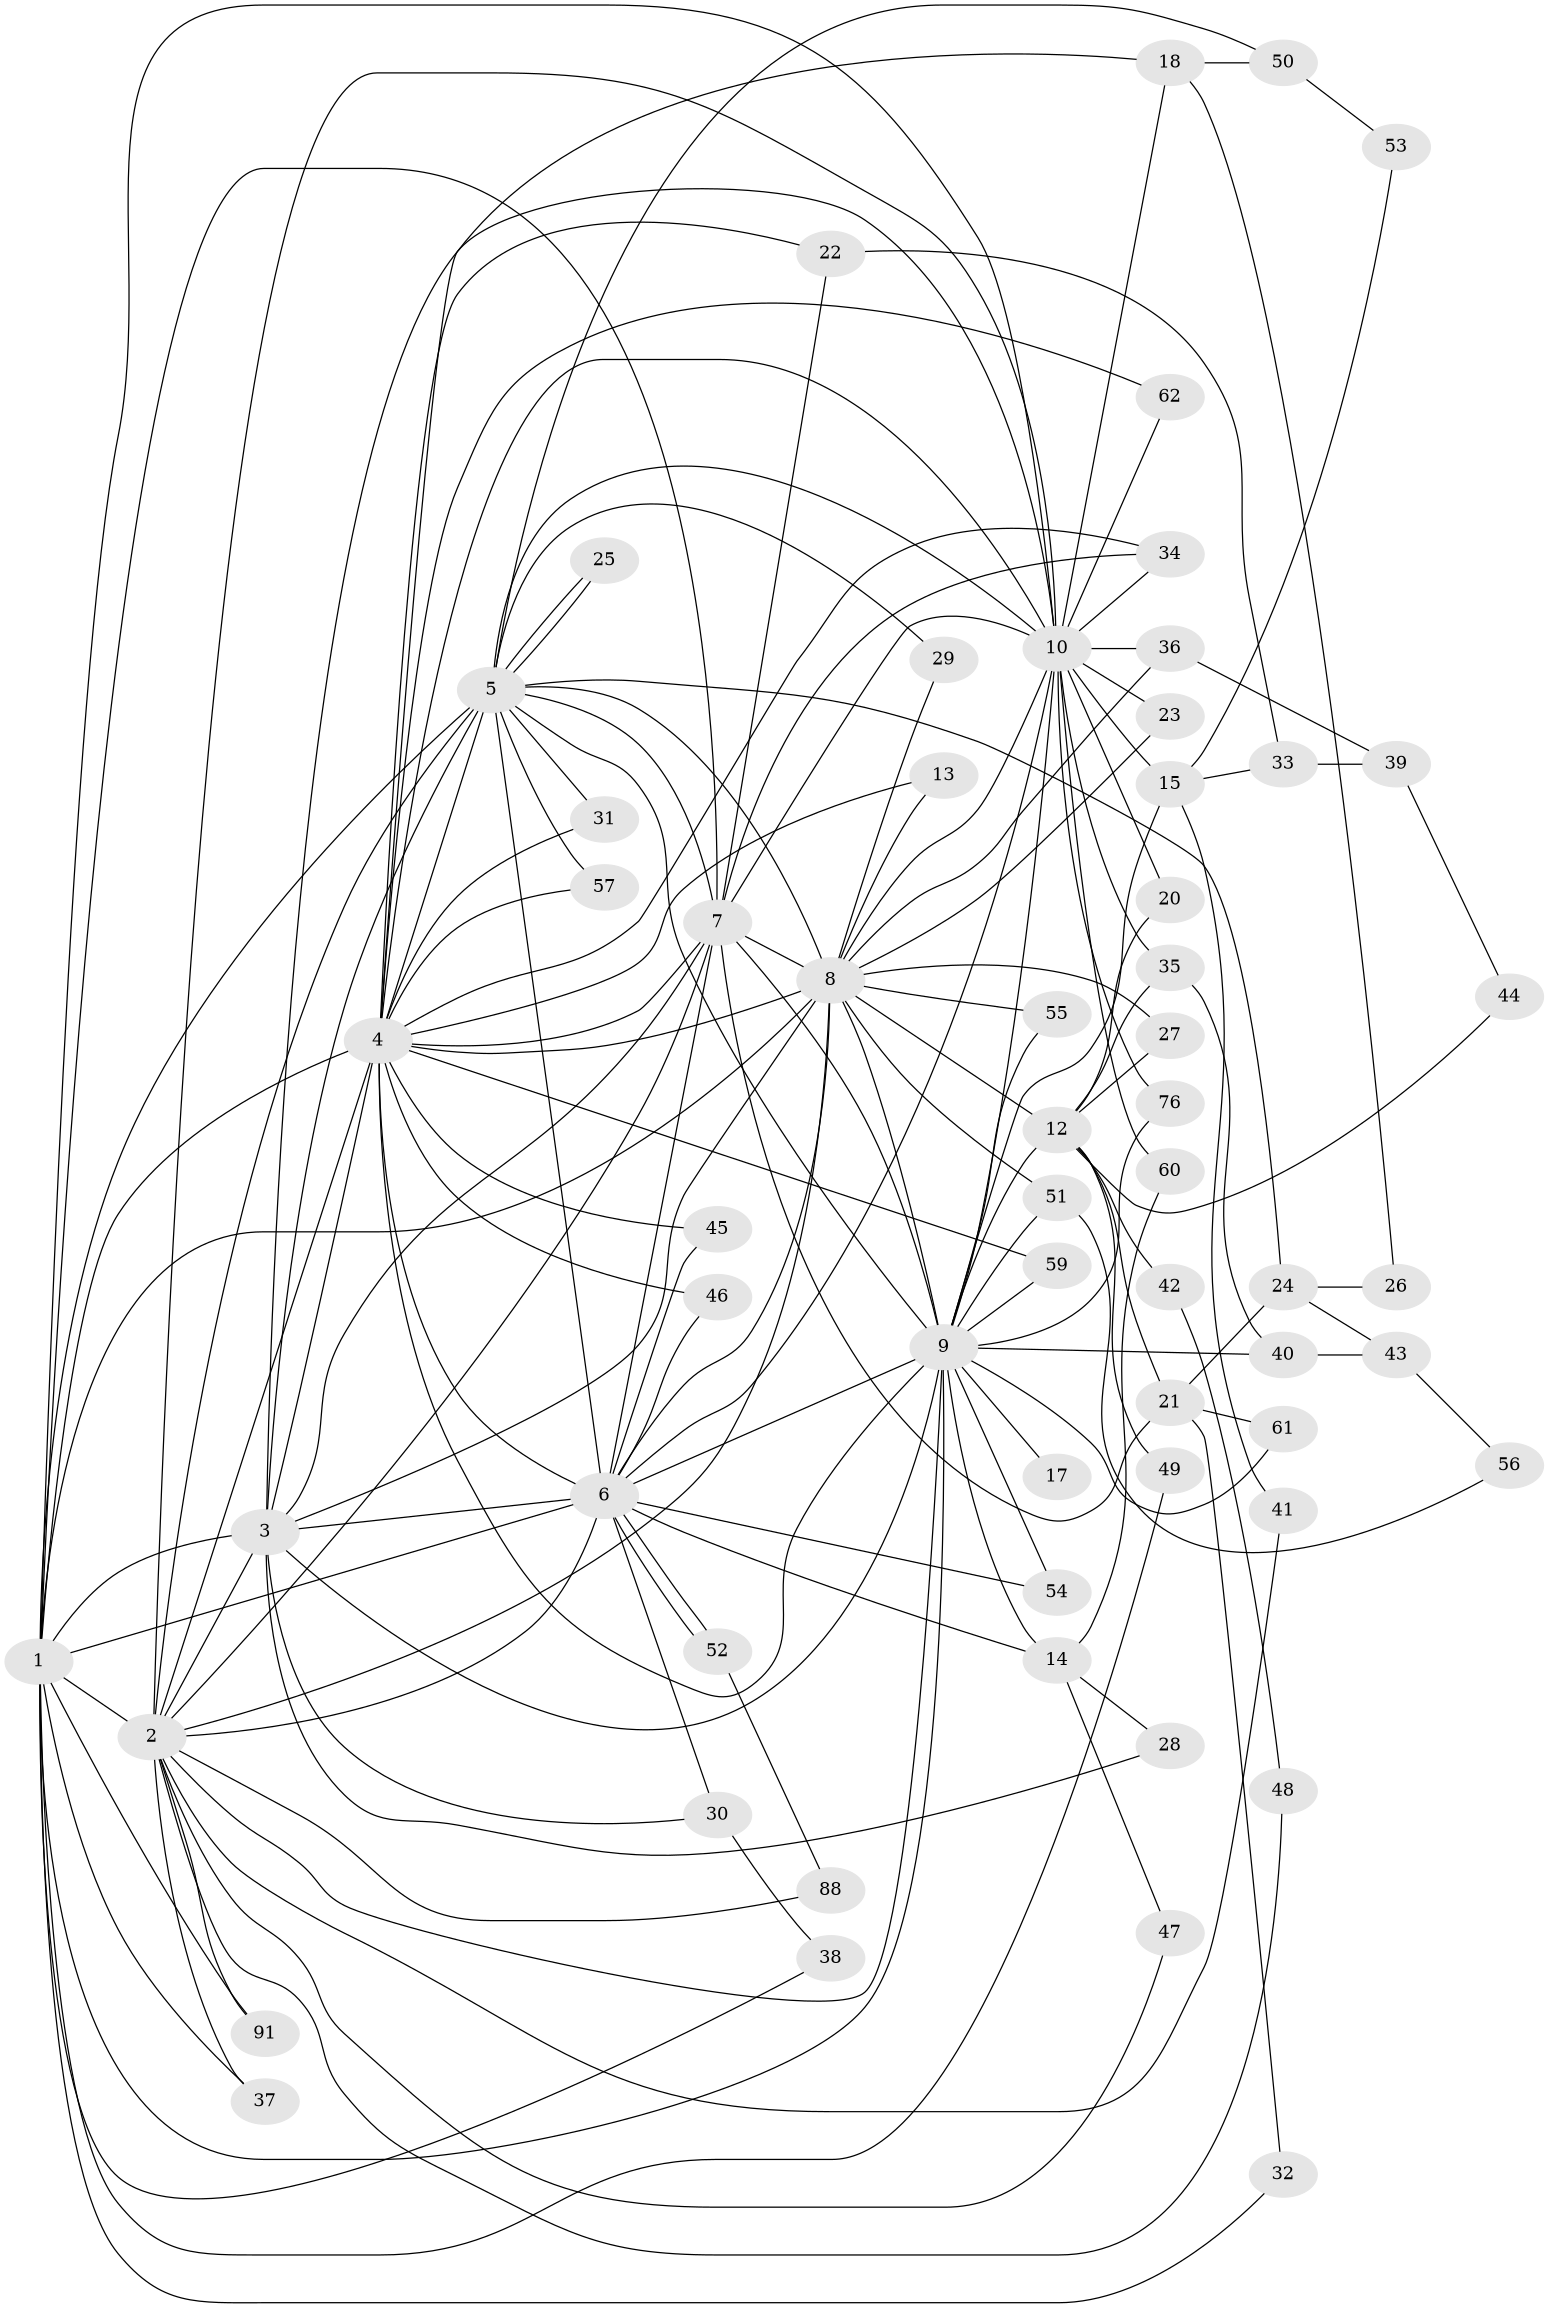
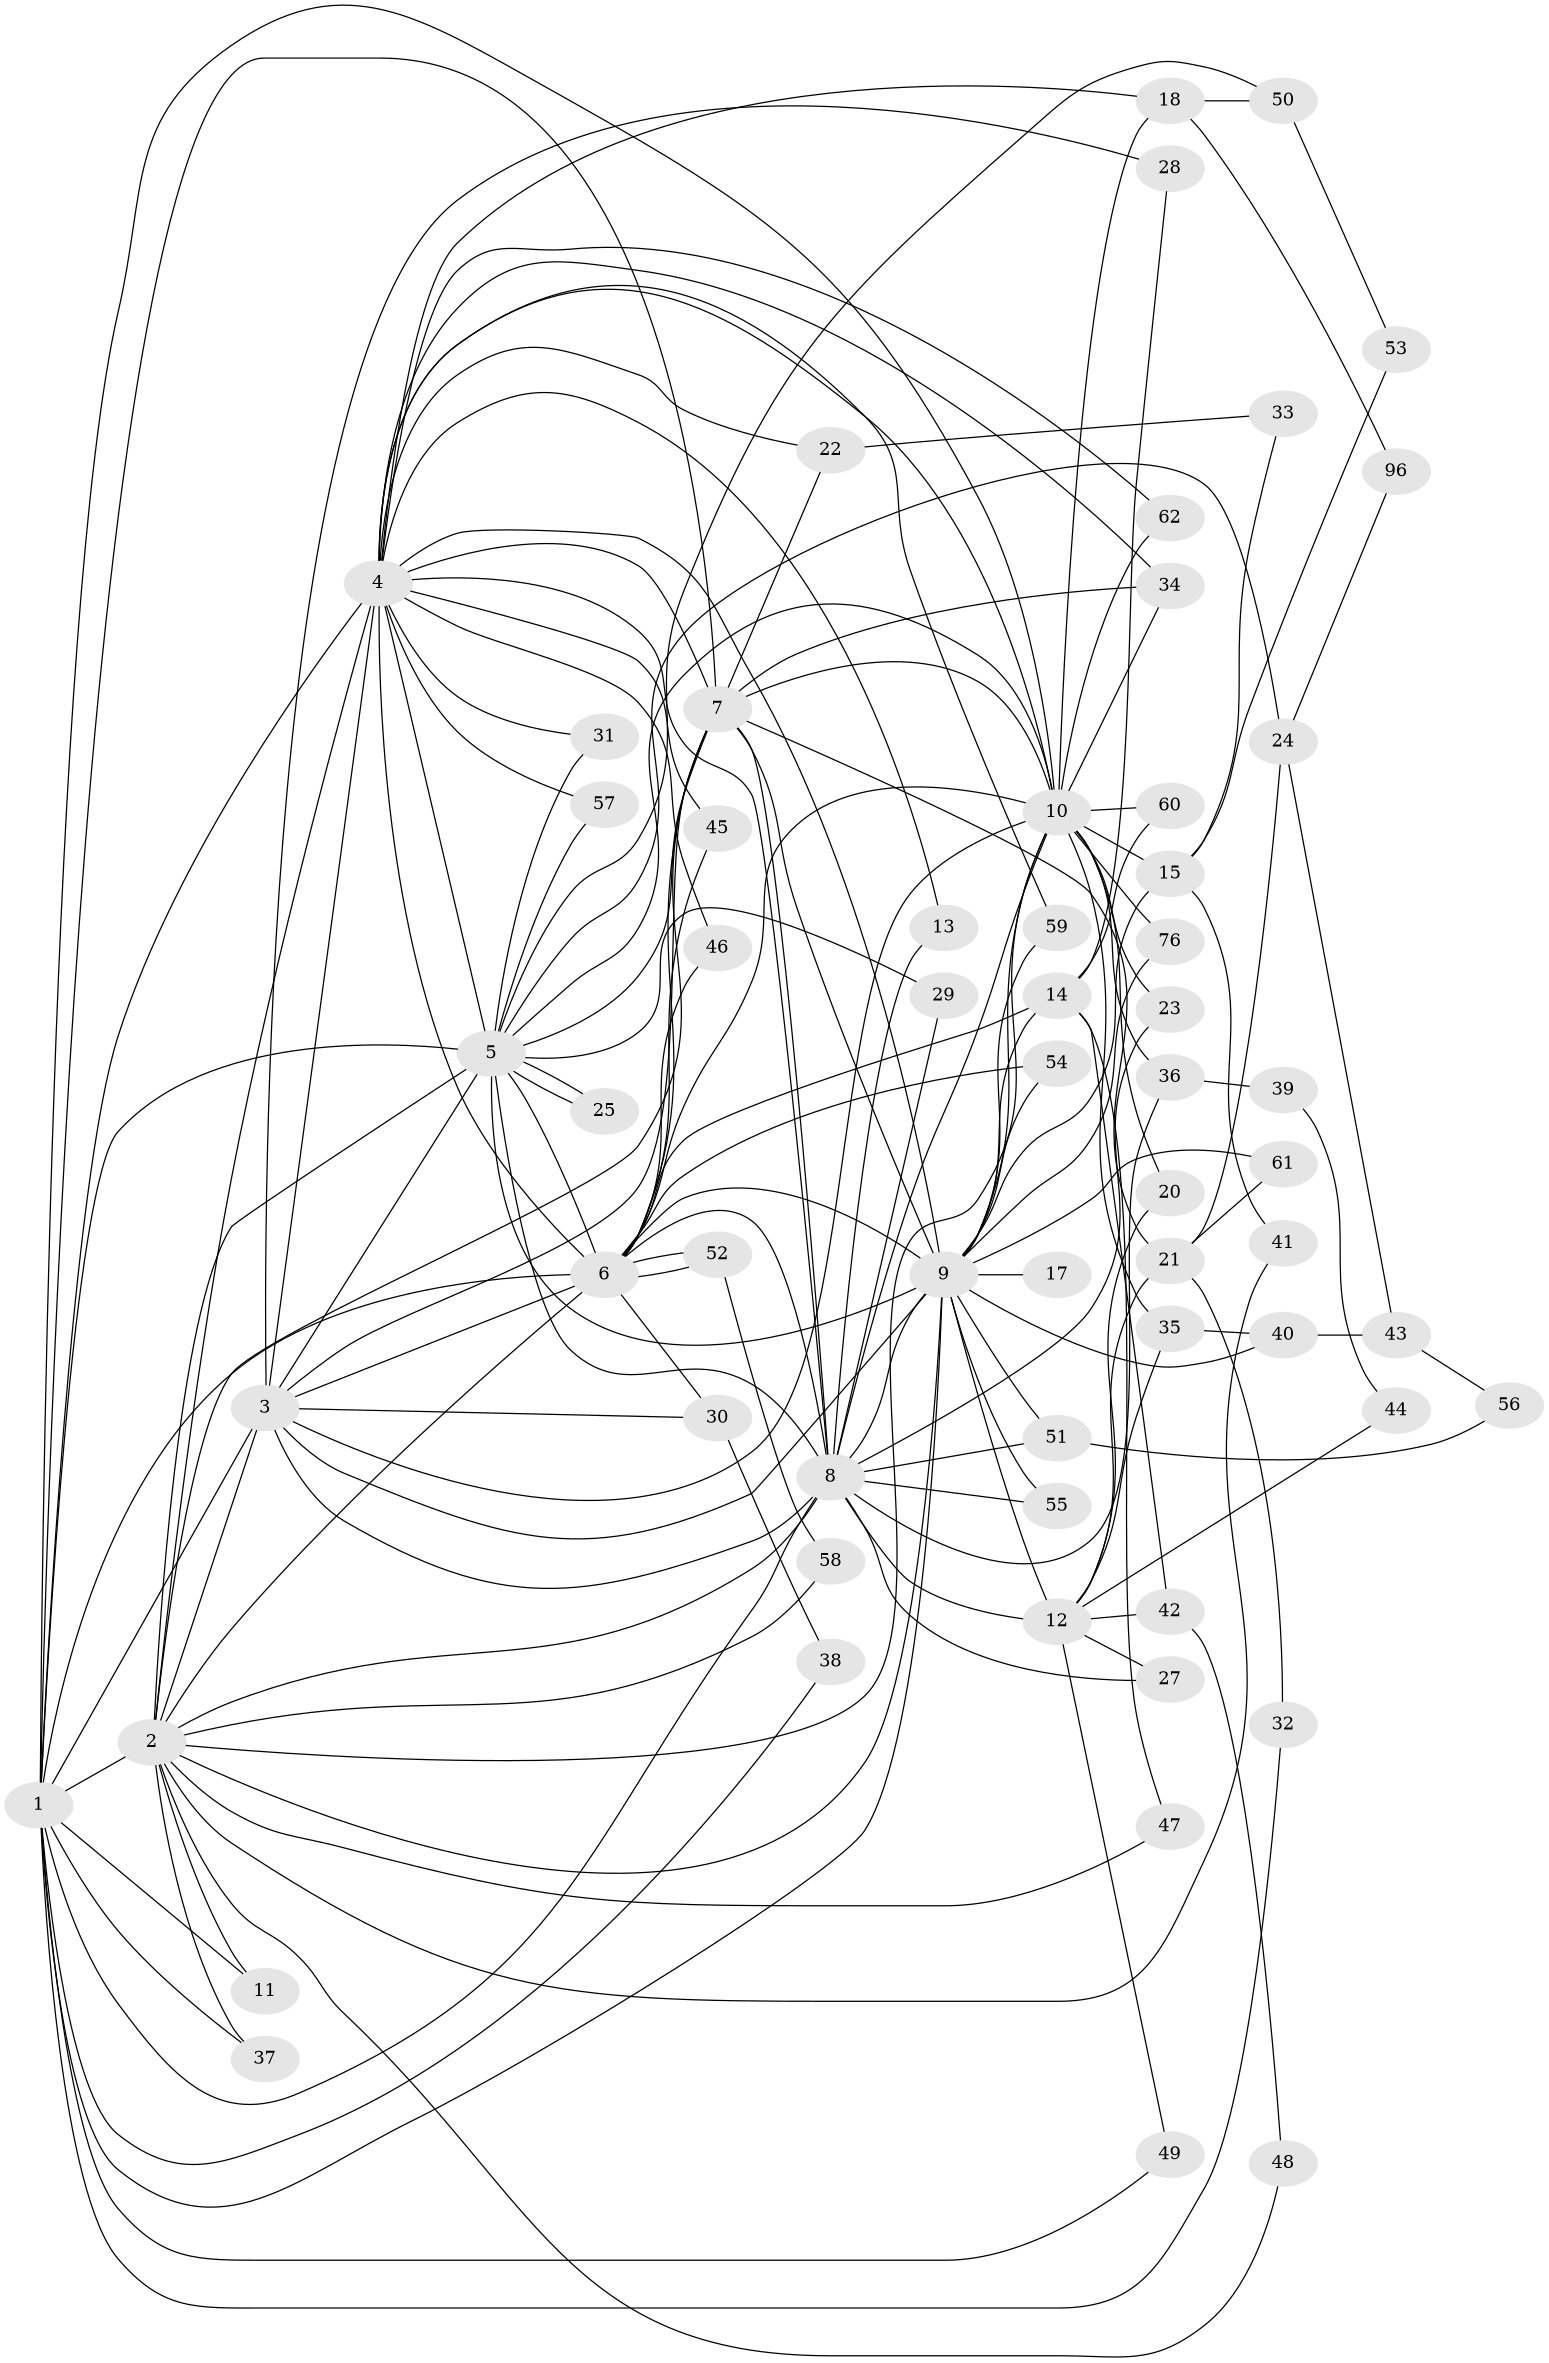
(1347, 764) -> none
(1396, 1287) -> (1396, 472)
none -> (1137, 1372)
(831, 1890) -> (831, 1561)
(265, 2034) -> (265, 1991)
